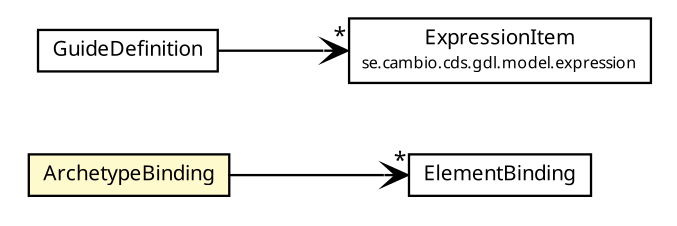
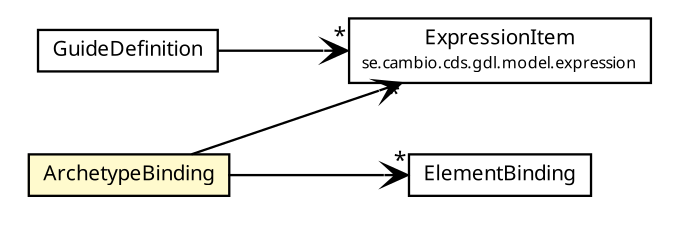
none -> (285, 122)
